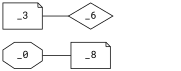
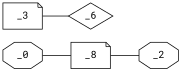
none -> (159, 55)
